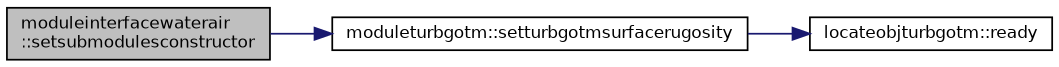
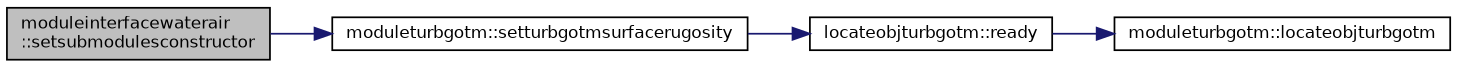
none -> (1282, 34)
